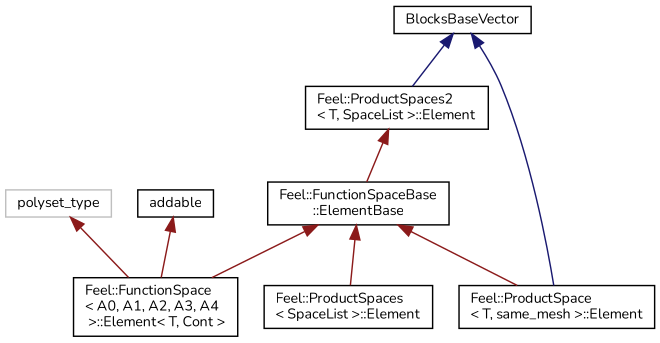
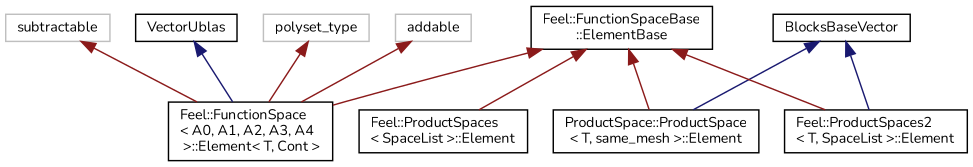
none -> (58, 28)
none -> (186, 28)
(375, 162) -> (763, 85)
(176, 203) -> (433, 28)
(557, 307) -> (656, 131)
